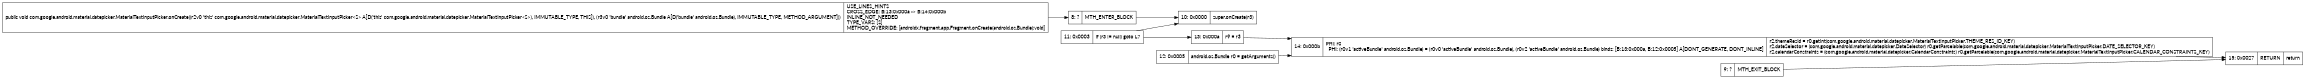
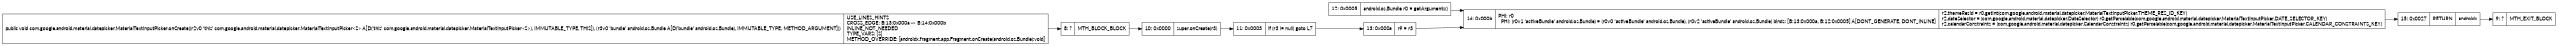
(1109, 17) -> (1102, 29)
(1155, 27) -> (1225, 29)
(2293, 58) -> (2468, 19)
(2003, 65) -> (2485, 19)
